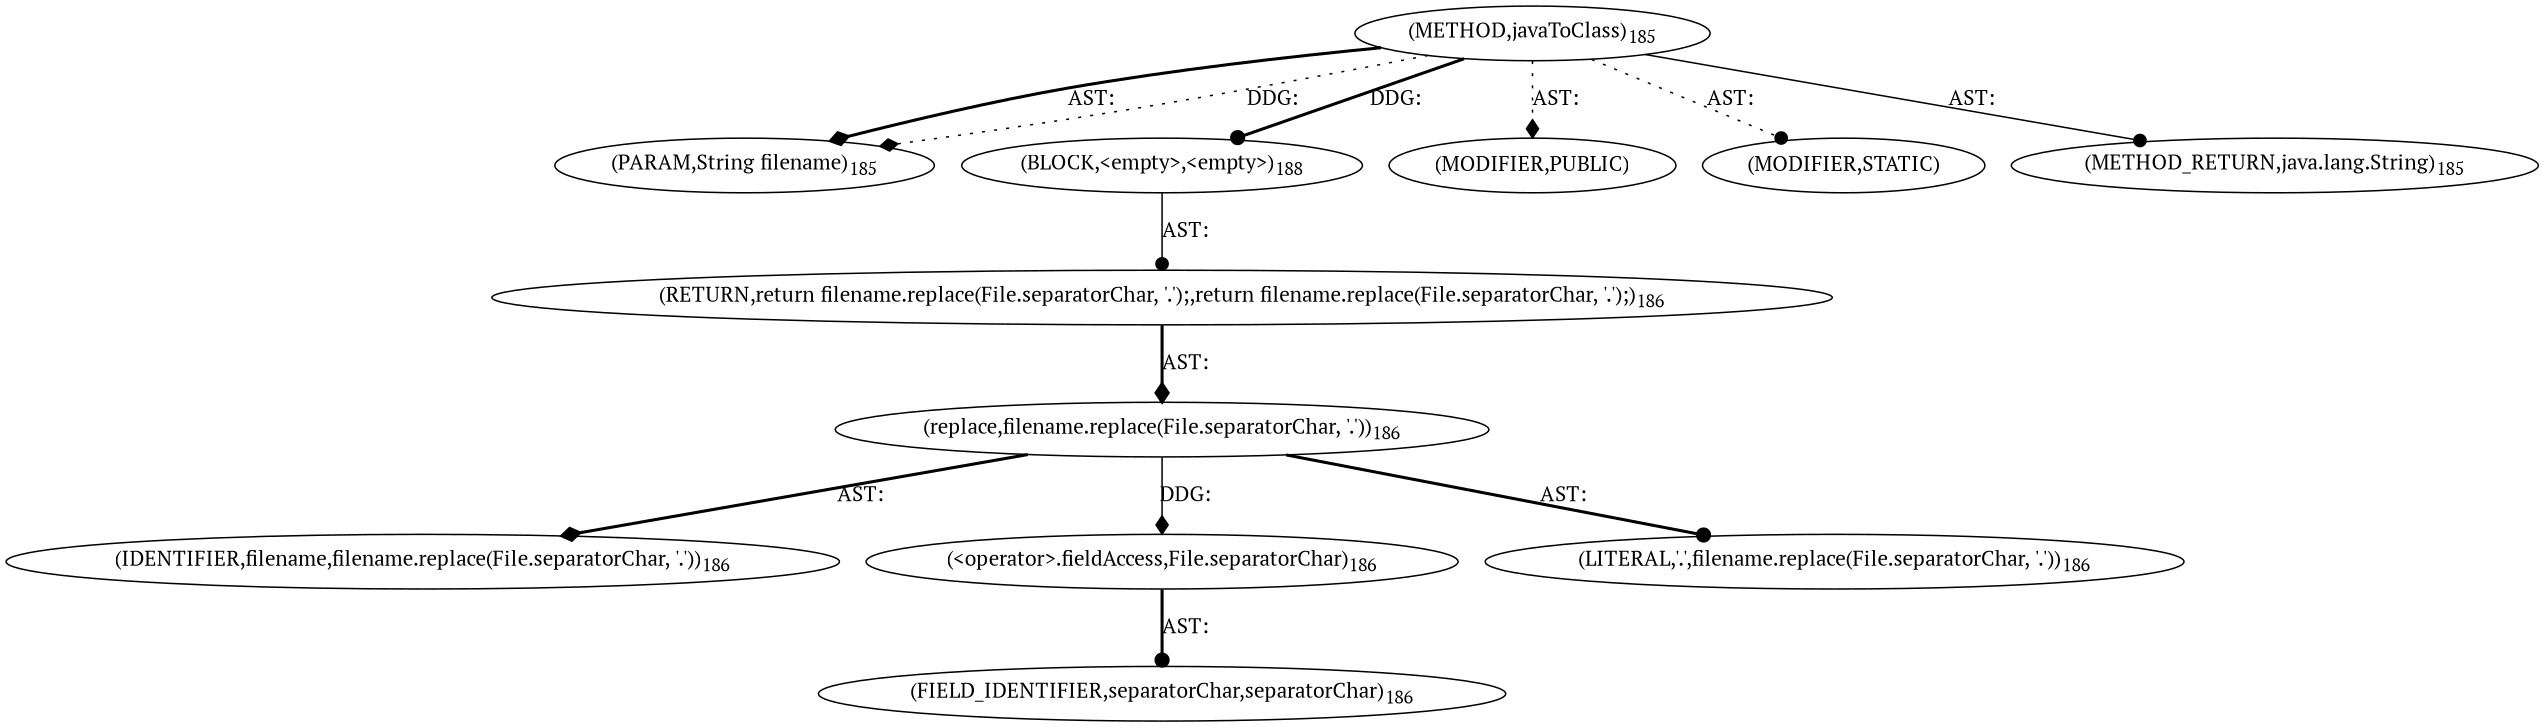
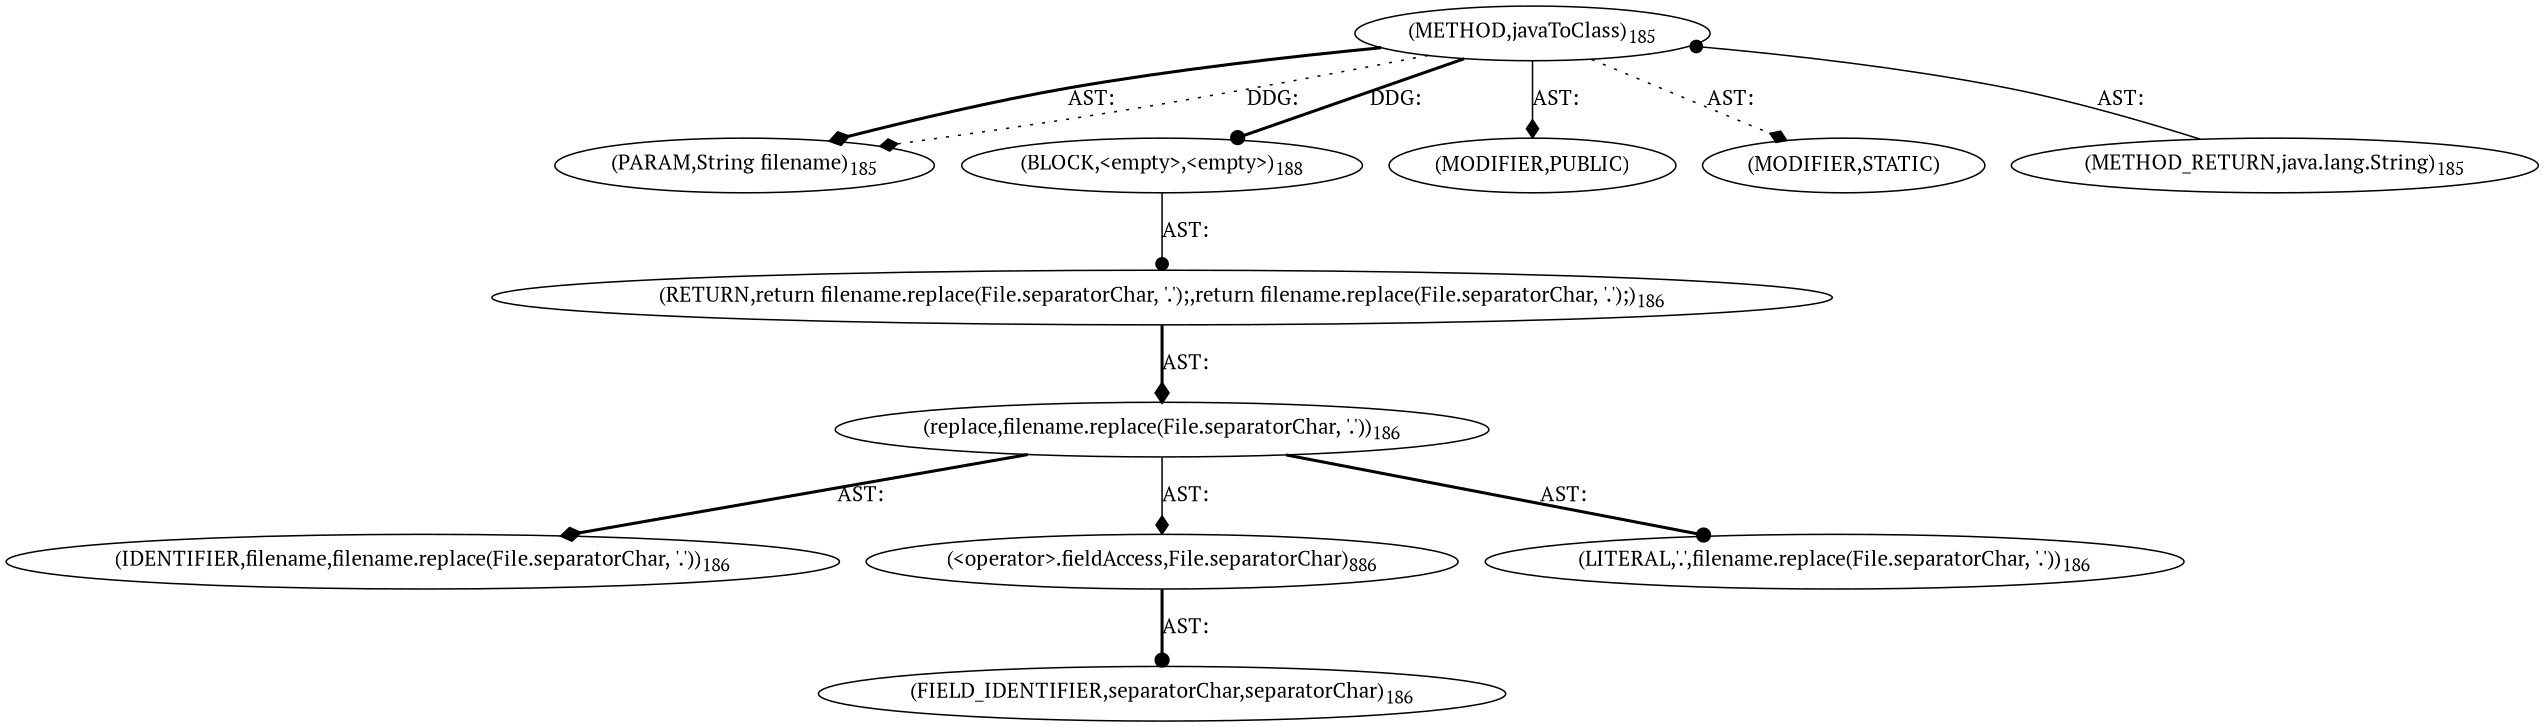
(1532, 90) -> (1532, 90)
(1889, 97) -> (1954, 78)
(1684, 98) -> (1684, 98)
(1189, 496) -> (1189, 496)
(1363, 559) -> (1363, 559)
